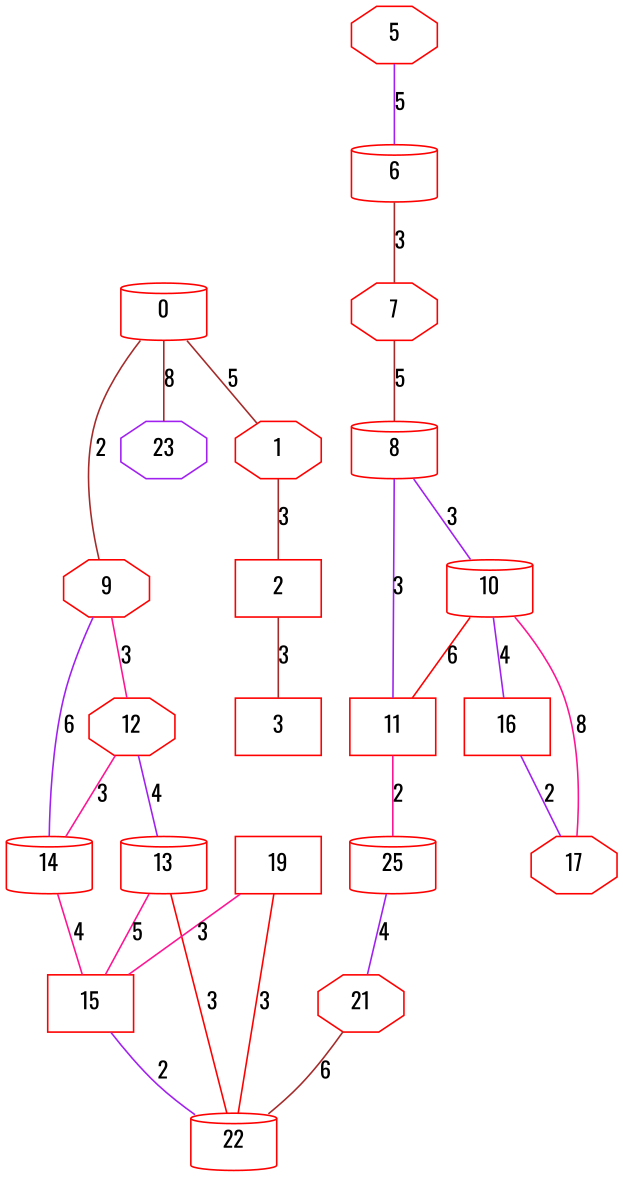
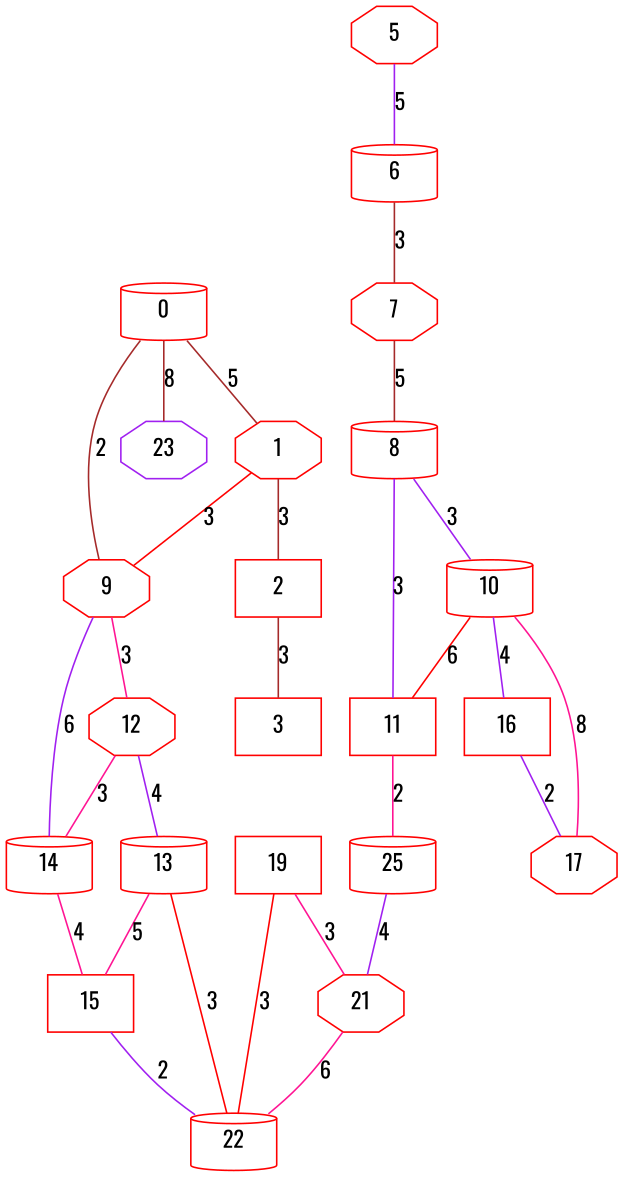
none -> (193, 519)
(190, 930) -> (320, 934)
(309, 1076) -> (309, 1076)
